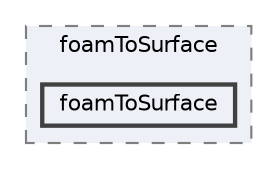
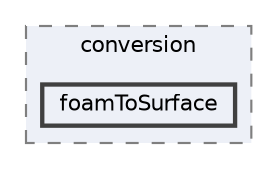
(139, 47) -> (139, 47)
